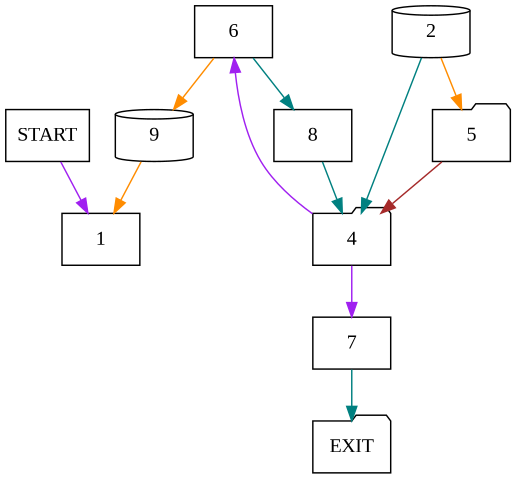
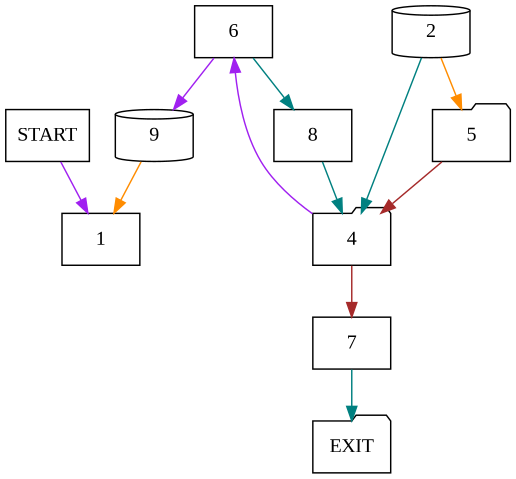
(198, 78) -> (198, 78)
(352, 284) -> (352, 284)
